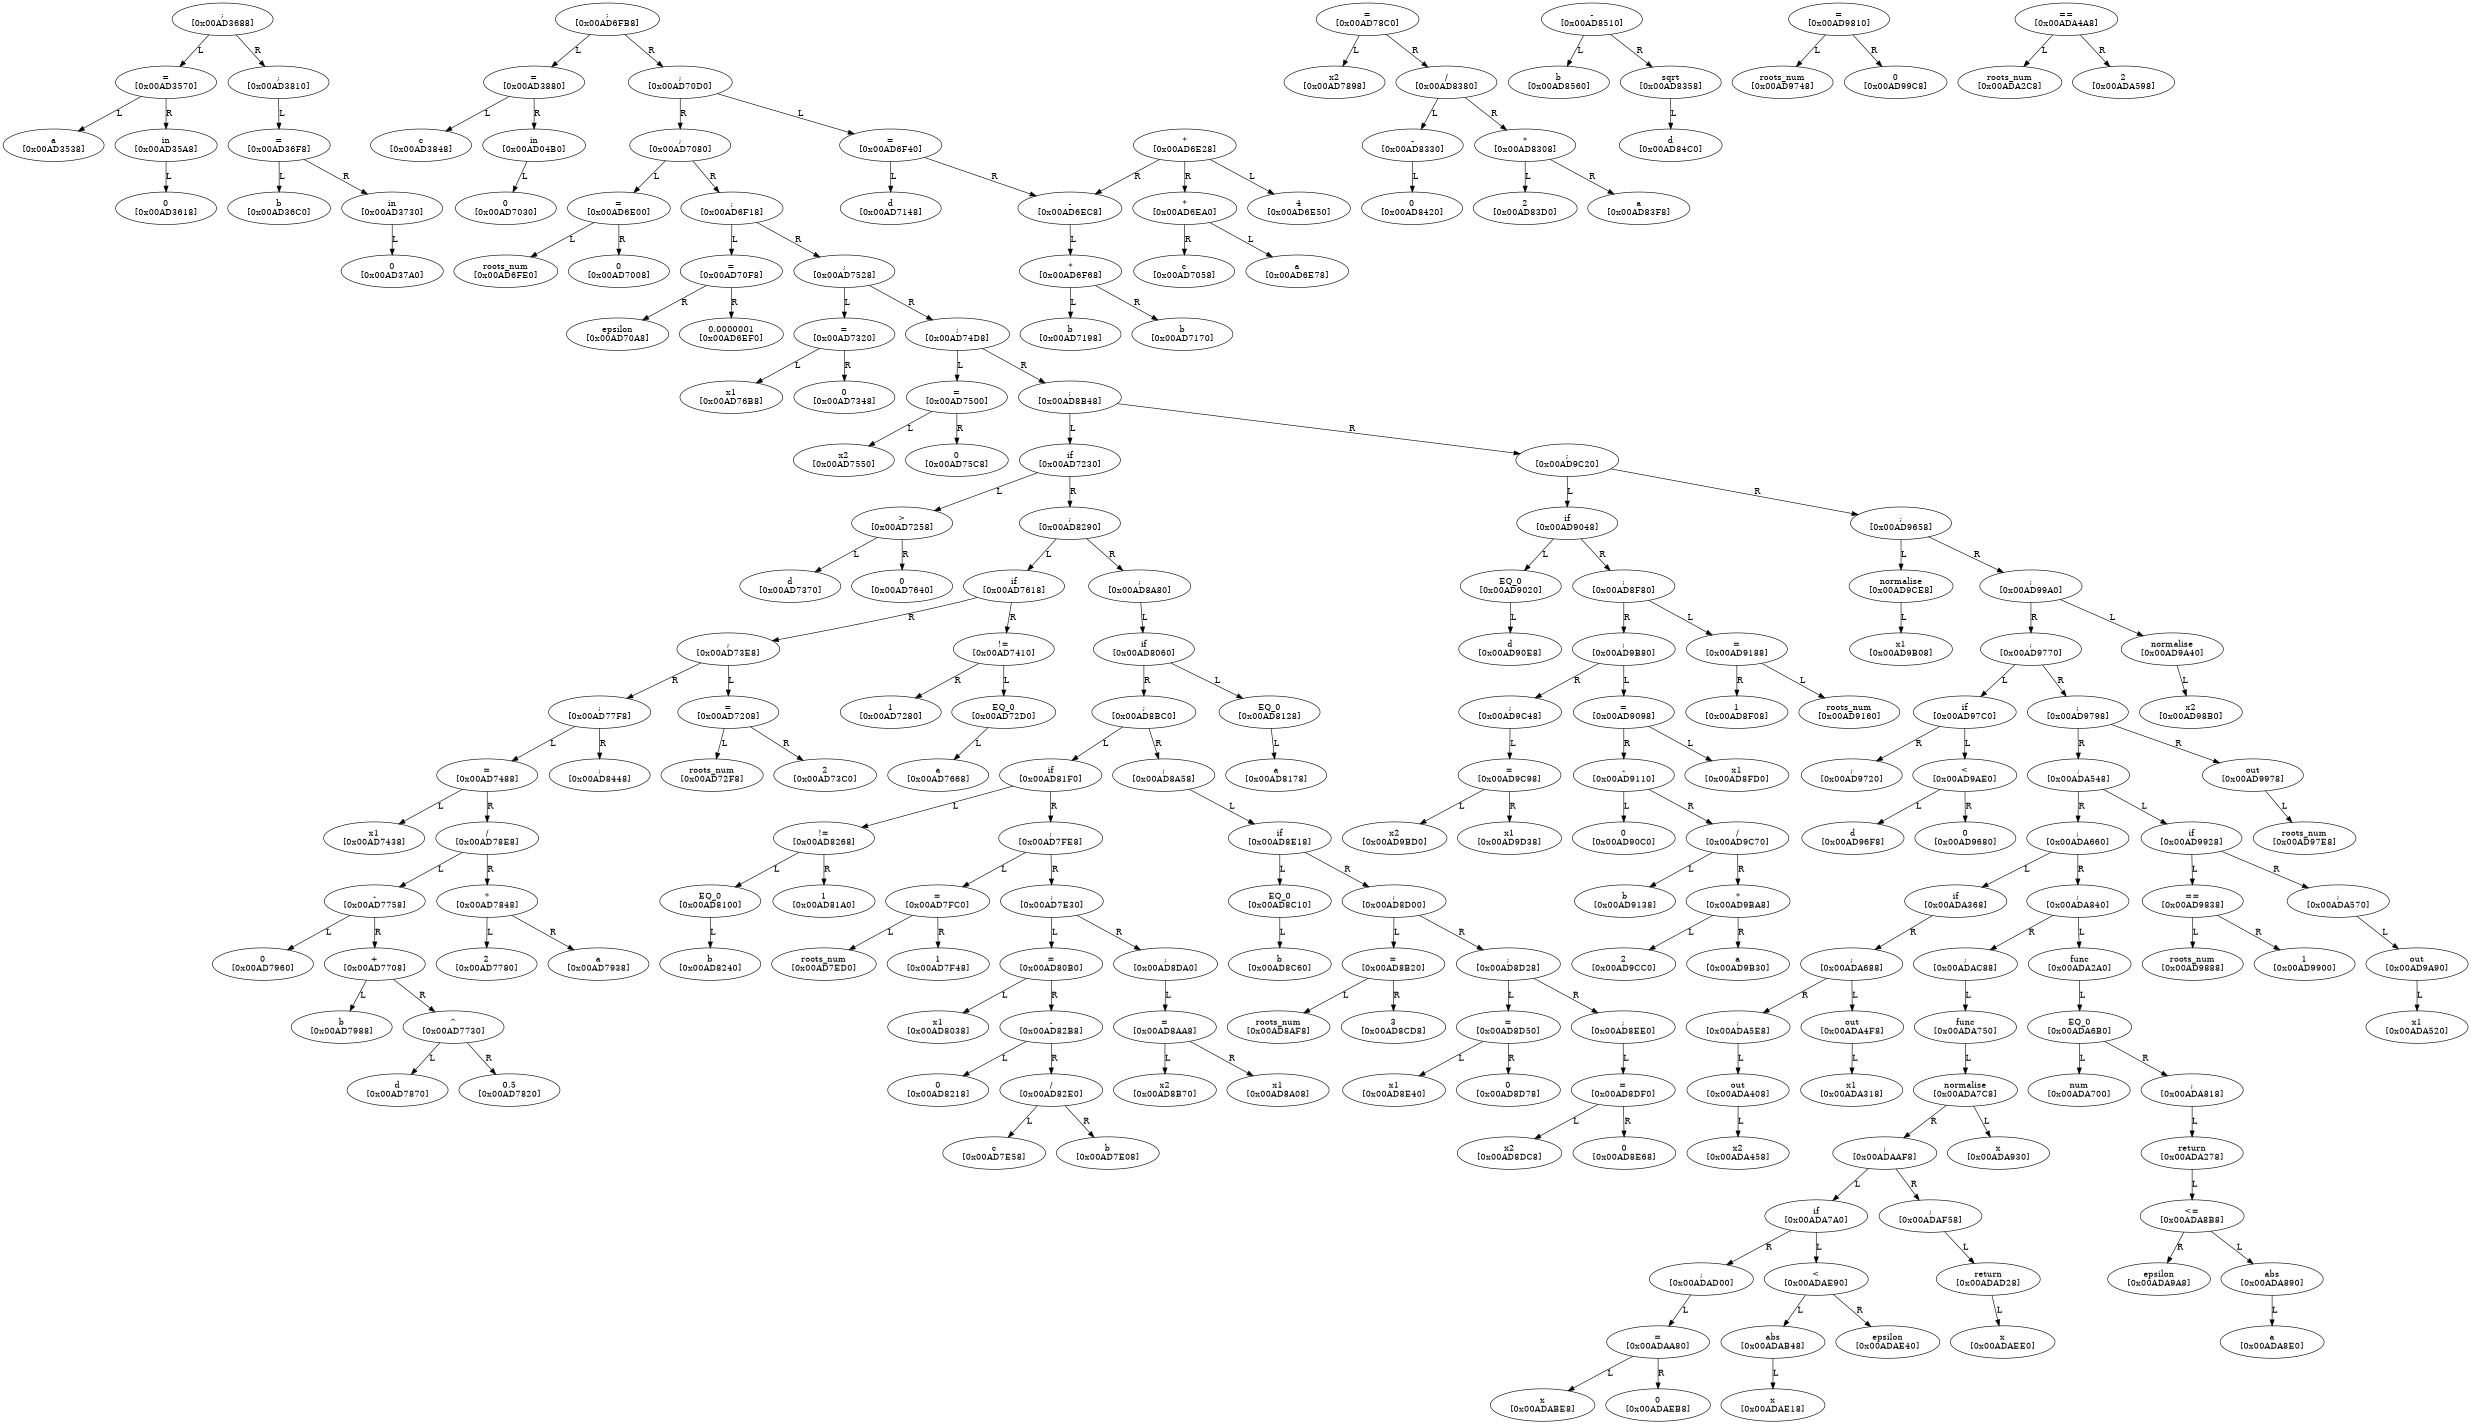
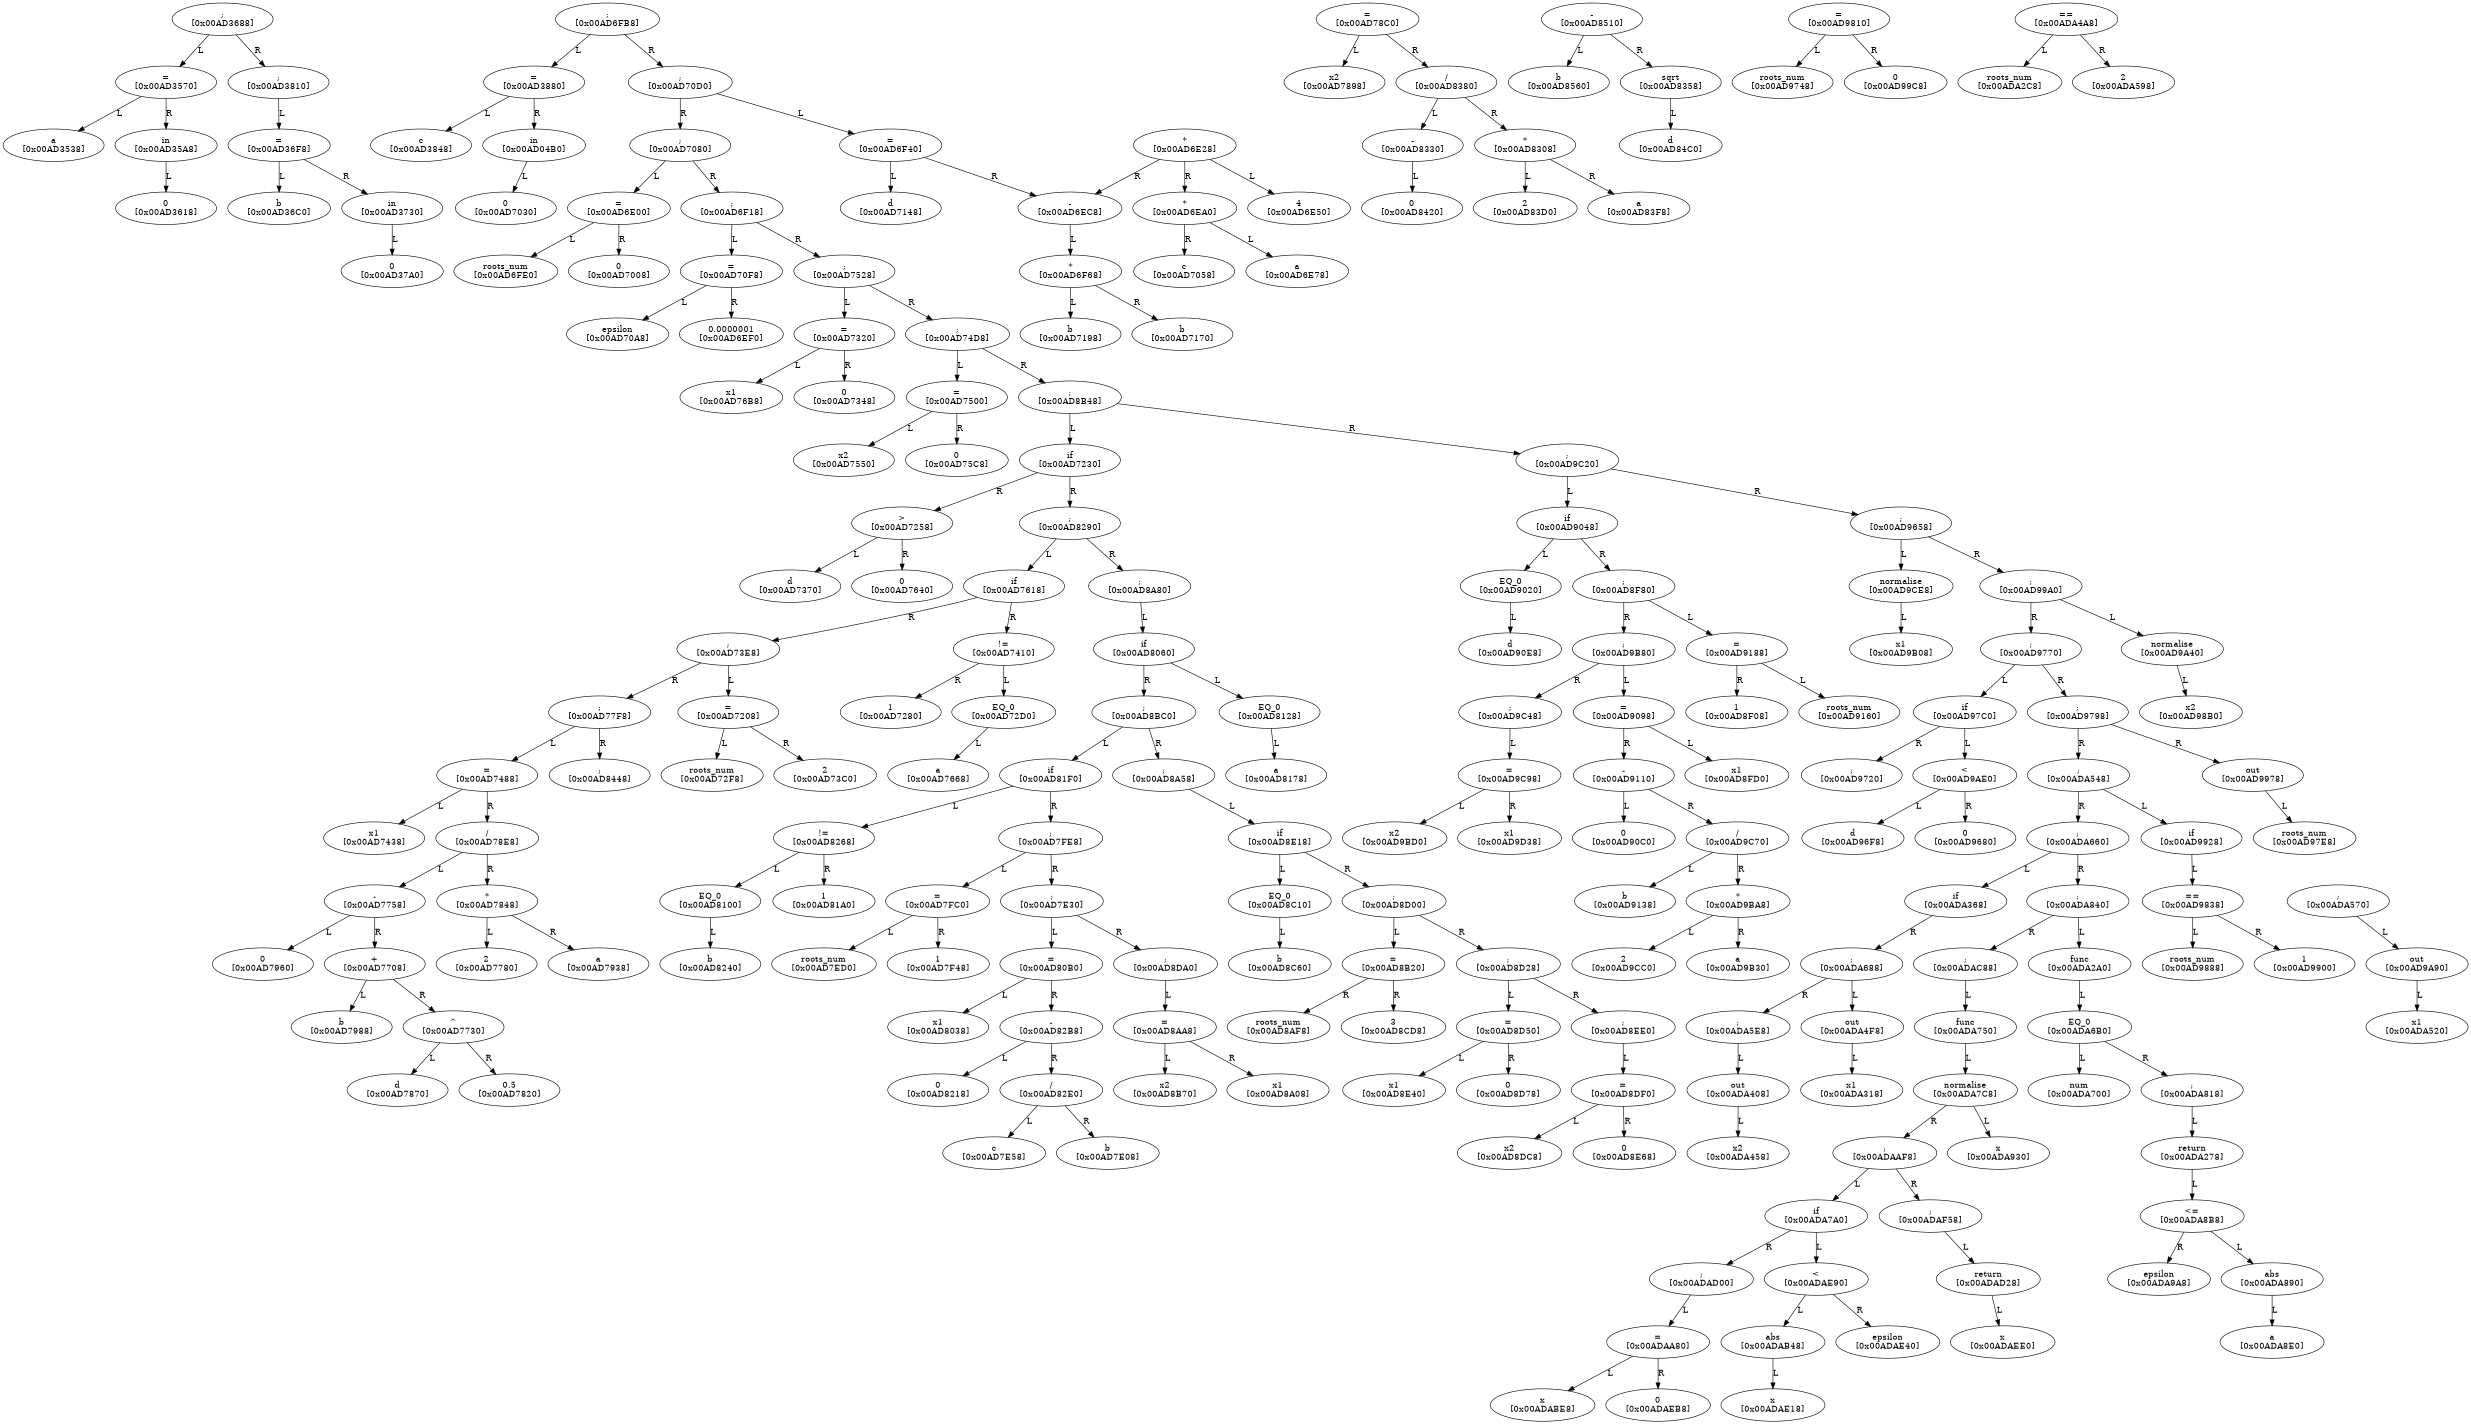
(684, 303) -> (684, 303)
(1000, 492) -> (1000, 492)
(2262, 868) -> none
(1346, 996) -> (1346, 996)
